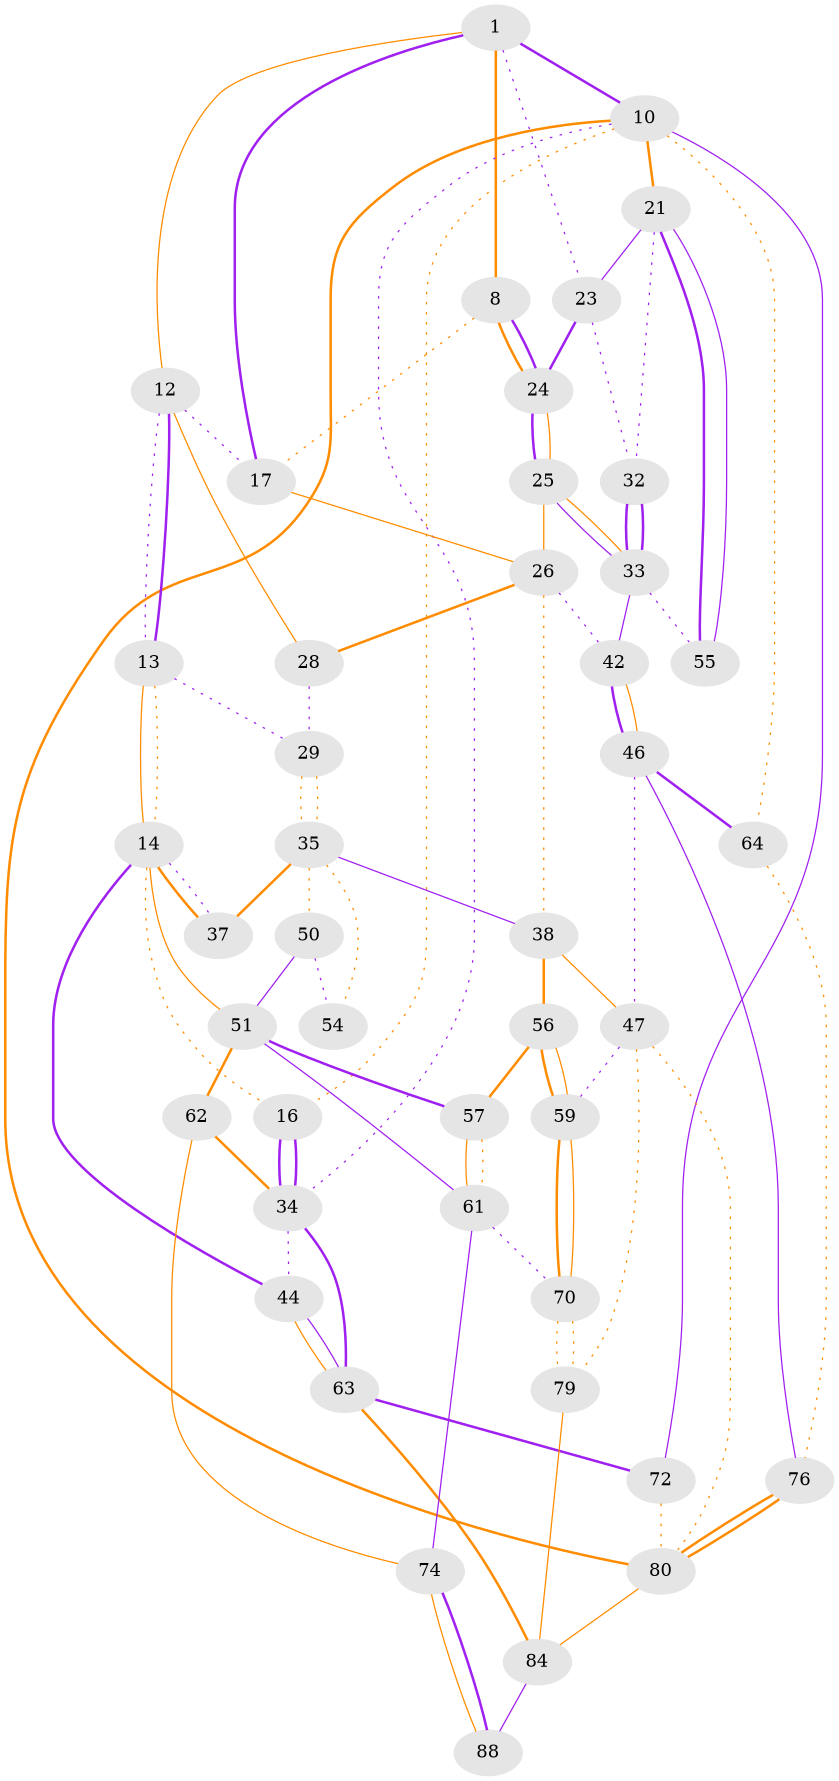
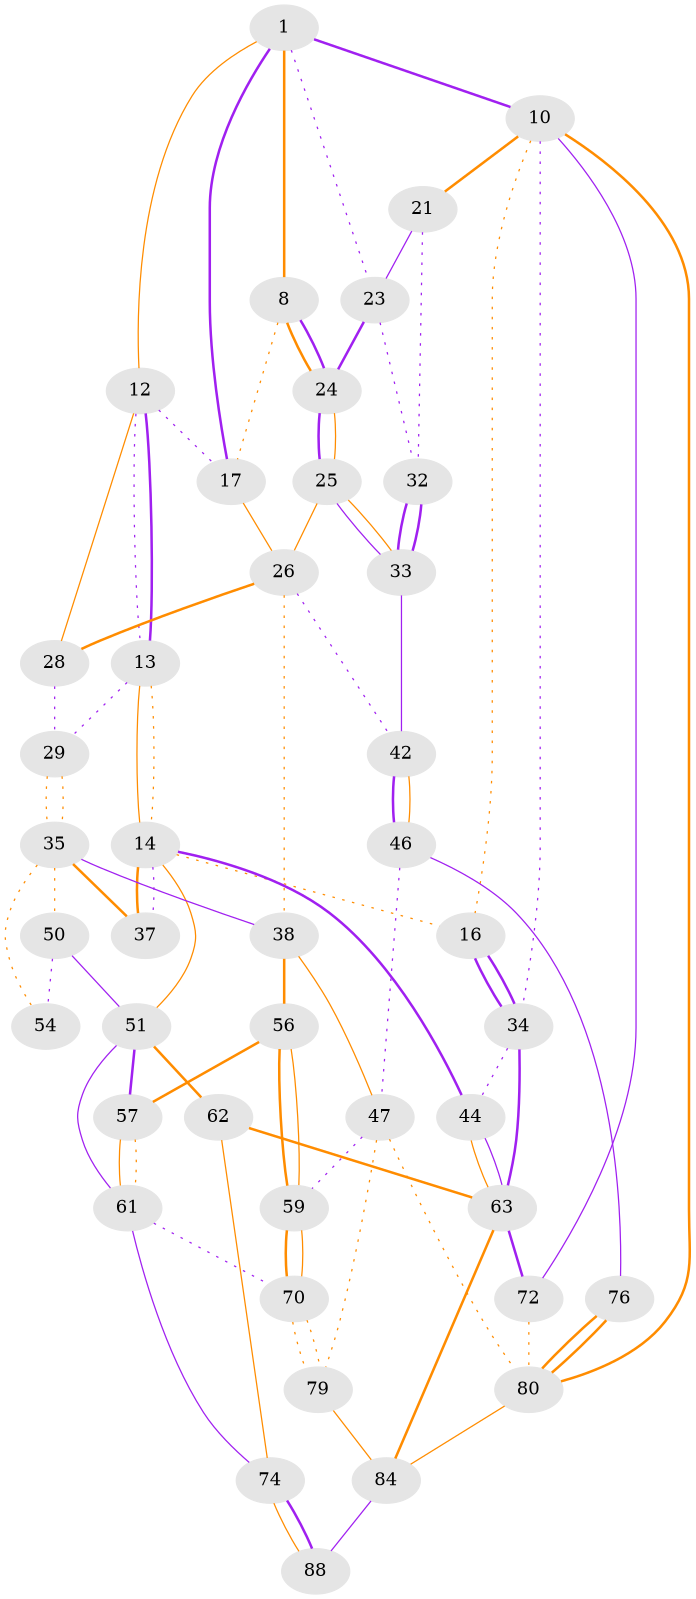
(705, 663) -> none
(753, 845) -> none
(242, 1163) -> (361, 1163)
